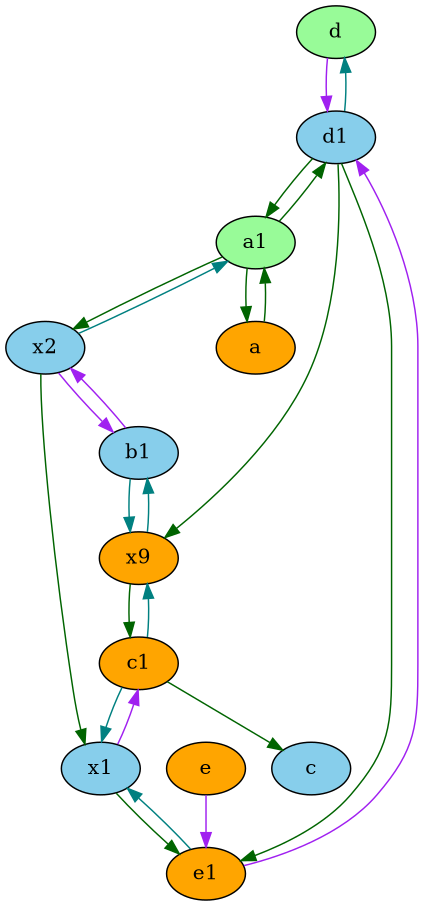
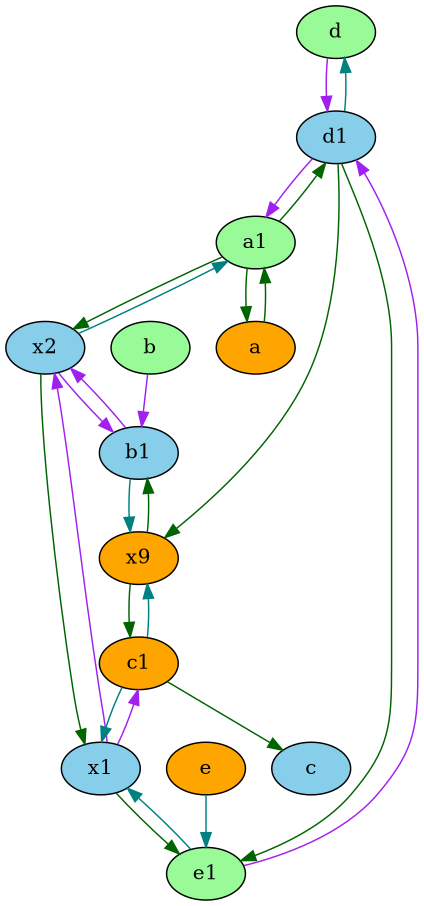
(293, 181) -> (293, 181)
none -> (150, 348)
(149, 513) -> (149, 513)
none -> (82, 565)
(206, 814) -> (206, 814)
(206, 874) -> (206, 874)
